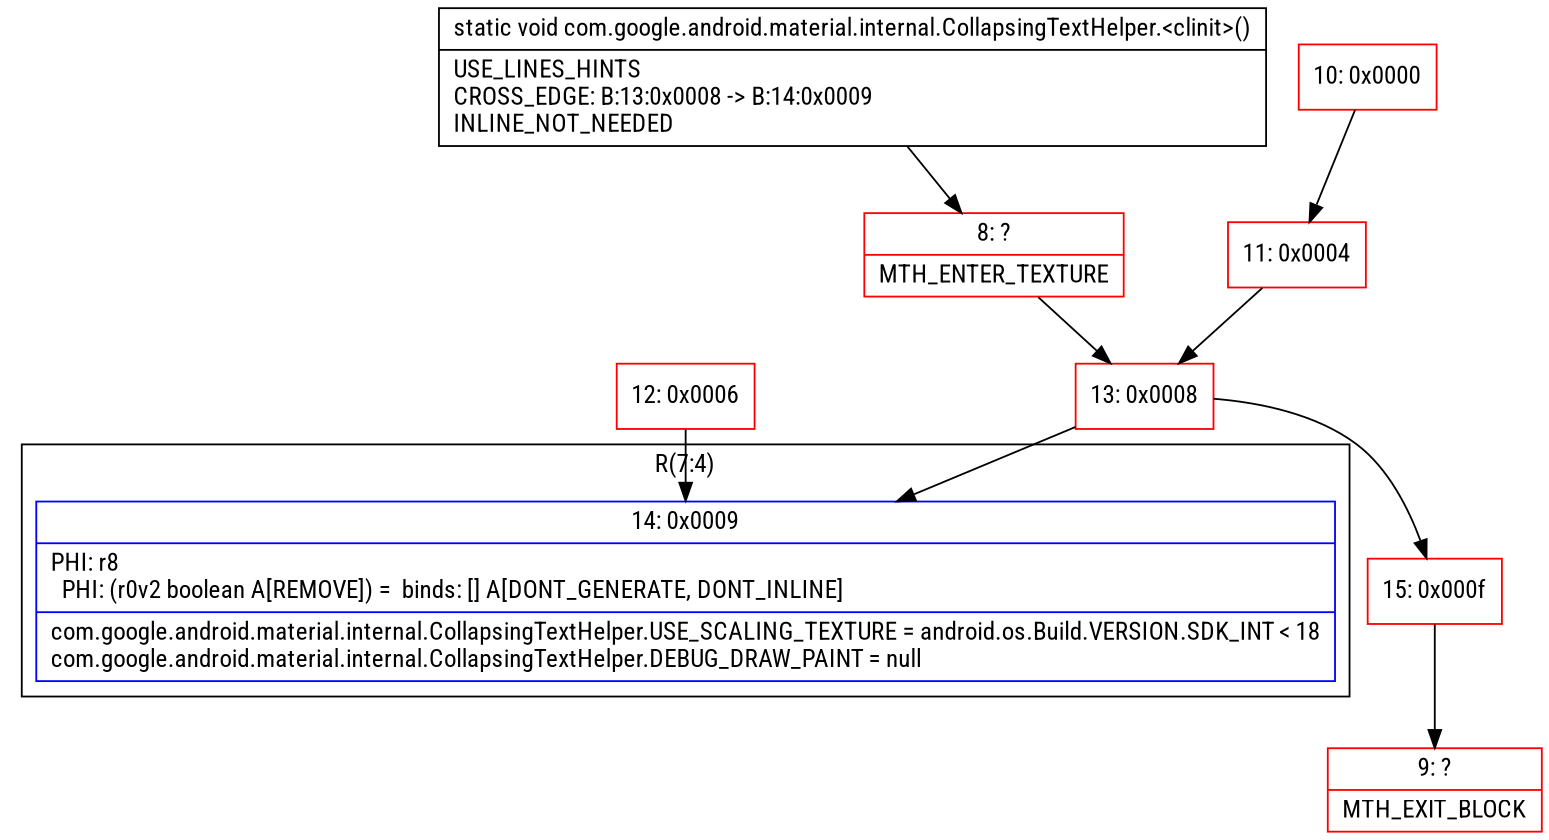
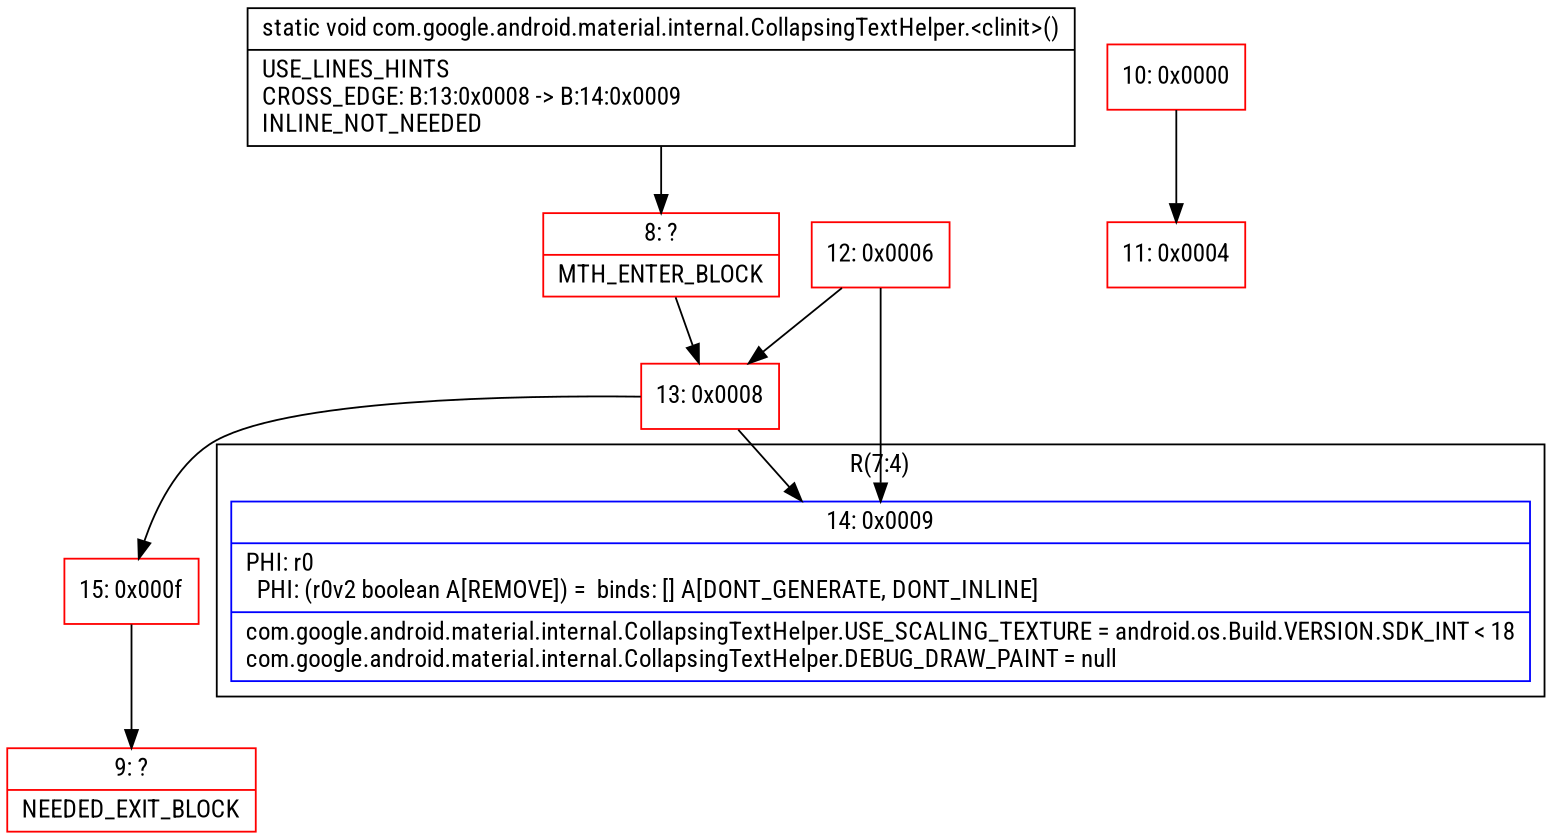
(994, 275) -> (661, 275)
(1227, 320) -> (803, 320)
(88, 563) -> (283, 563)
(1435, 810) -> (132, 810)
